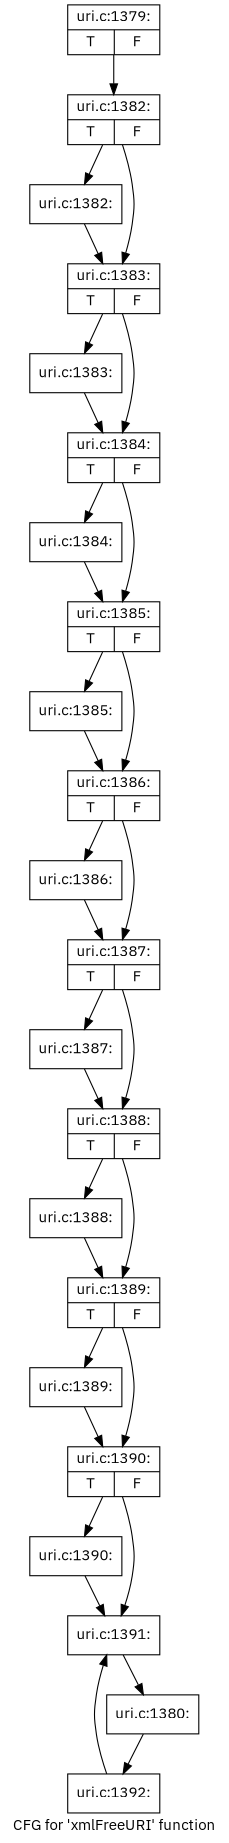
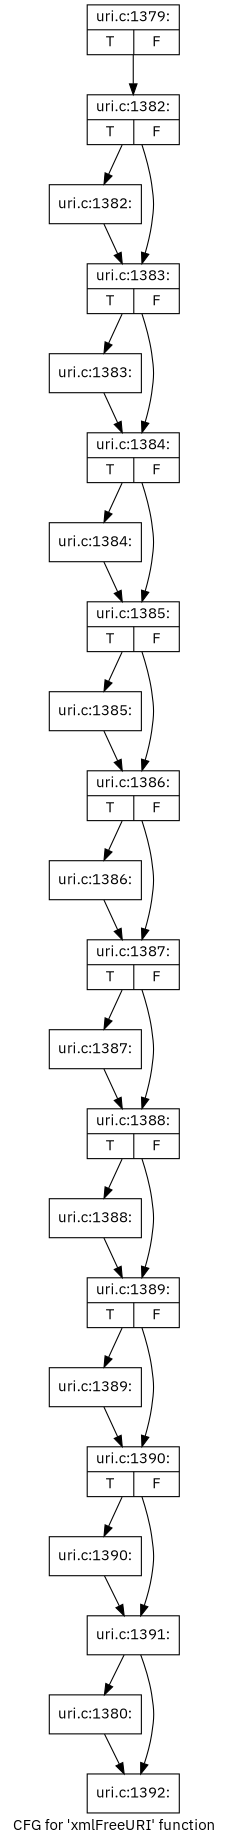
(95, 1720) -> (153, 1709)
